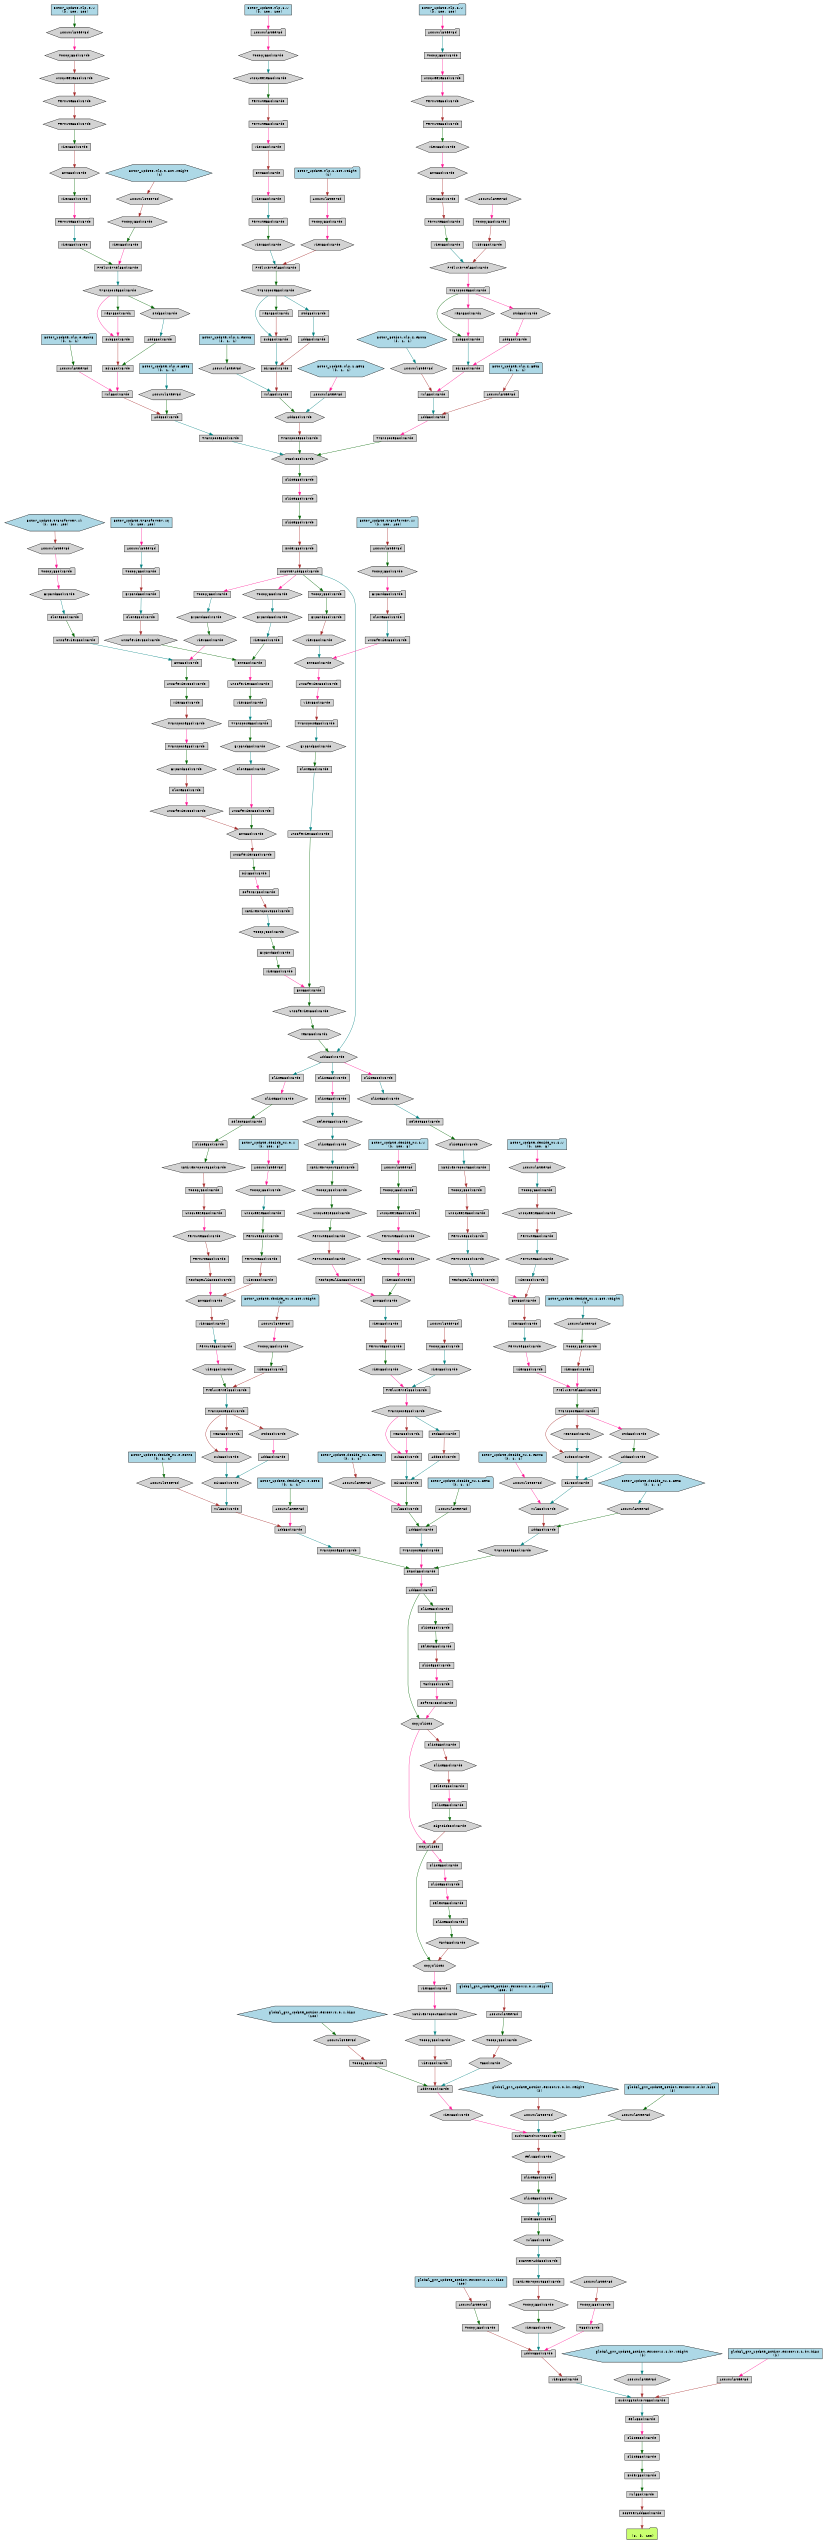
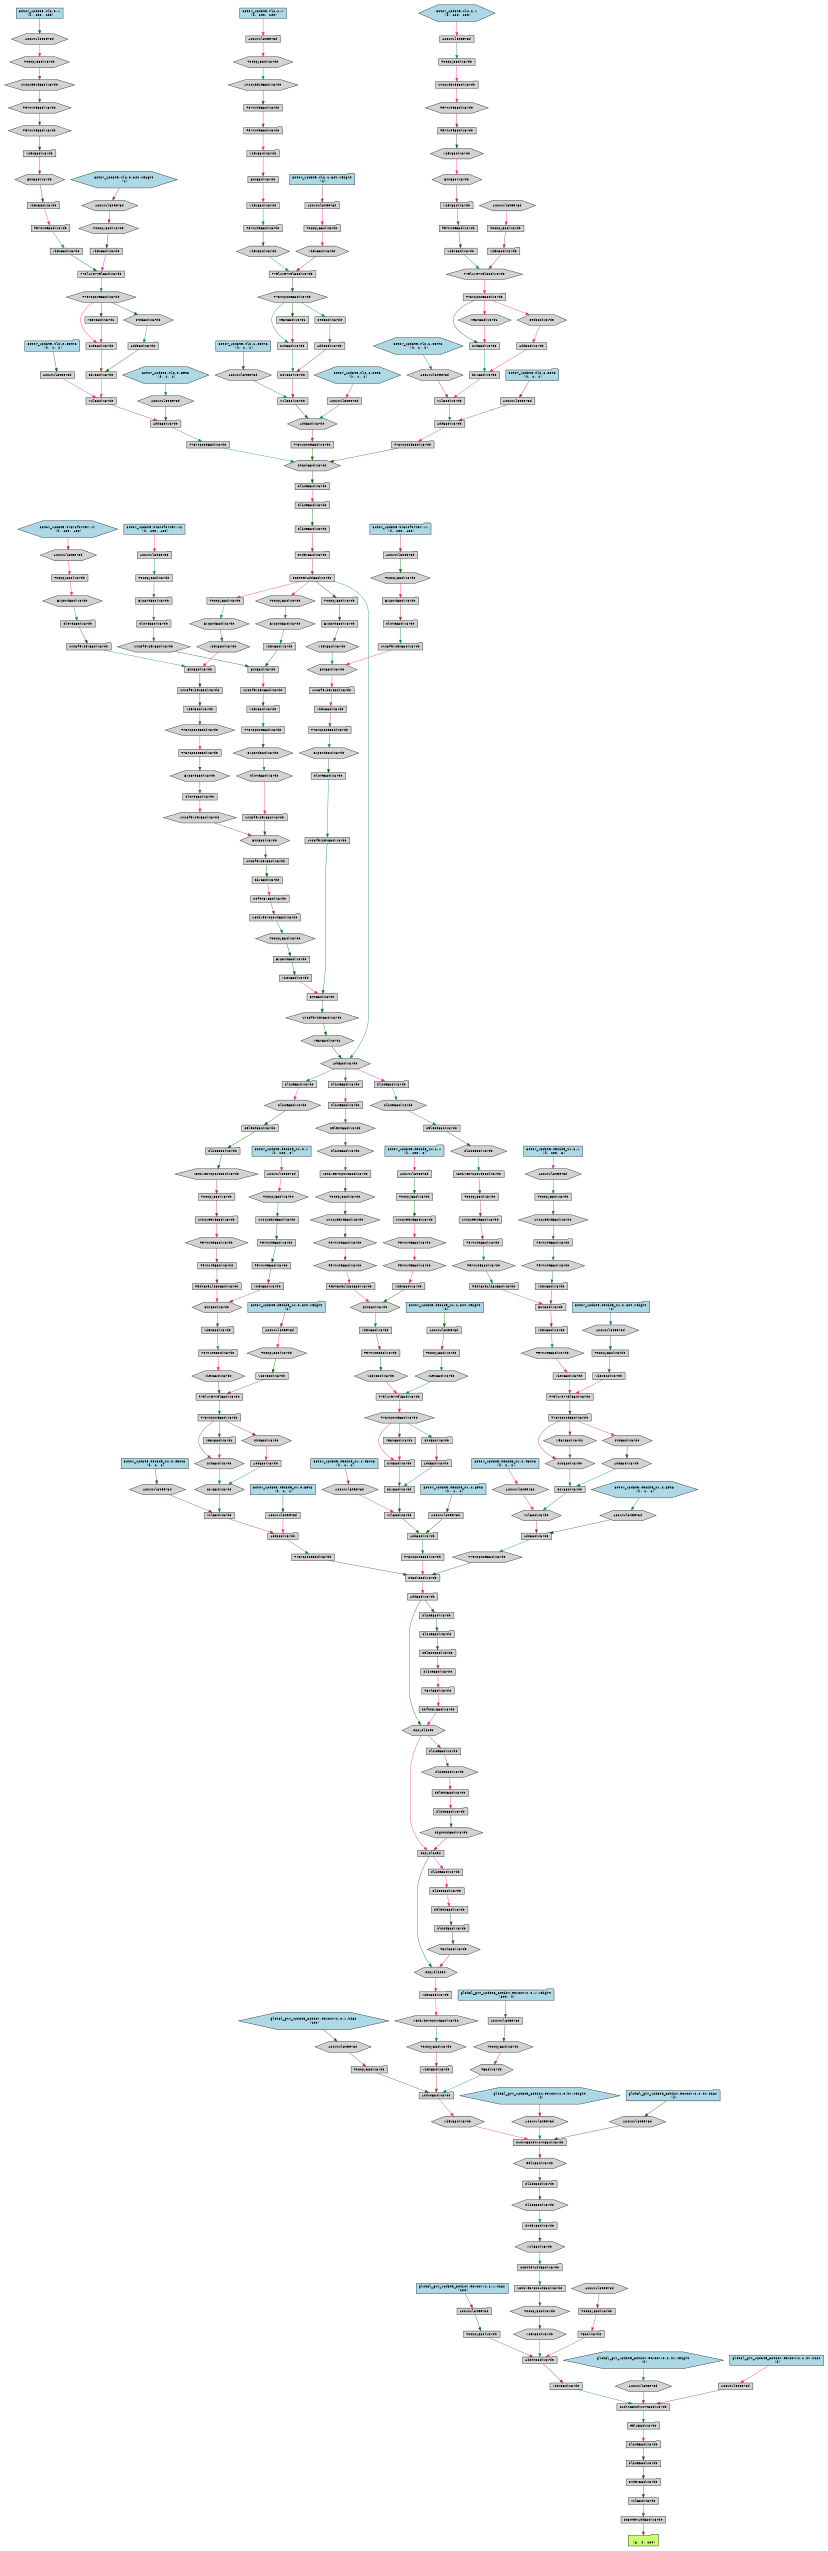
(443, 10) -> (457, 13)
(402, 340) -> (418, 346)
(166, 369) -> (166, 375)
(537, 1145) -> (553, 1151)
none -> (445, 1307)
